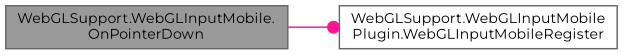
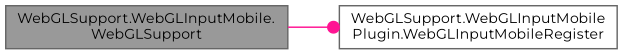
(147, 27) -> (147, 27)
